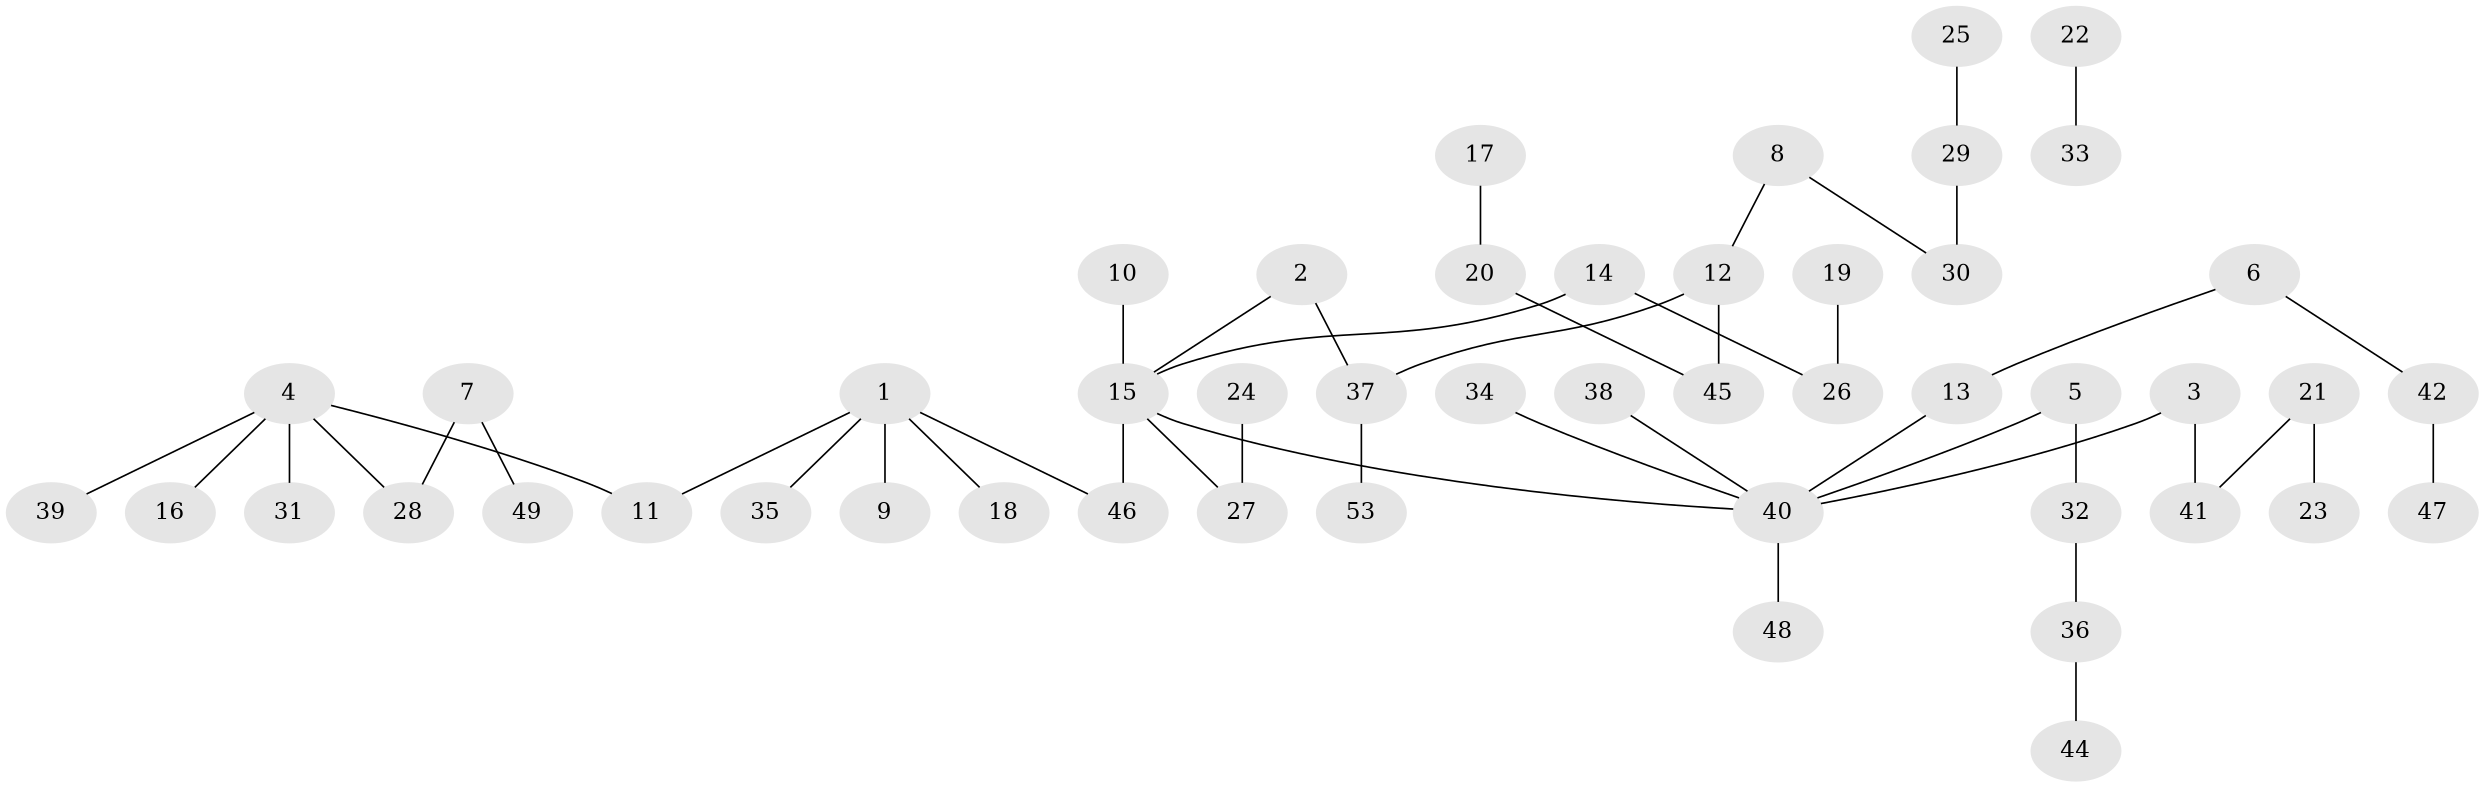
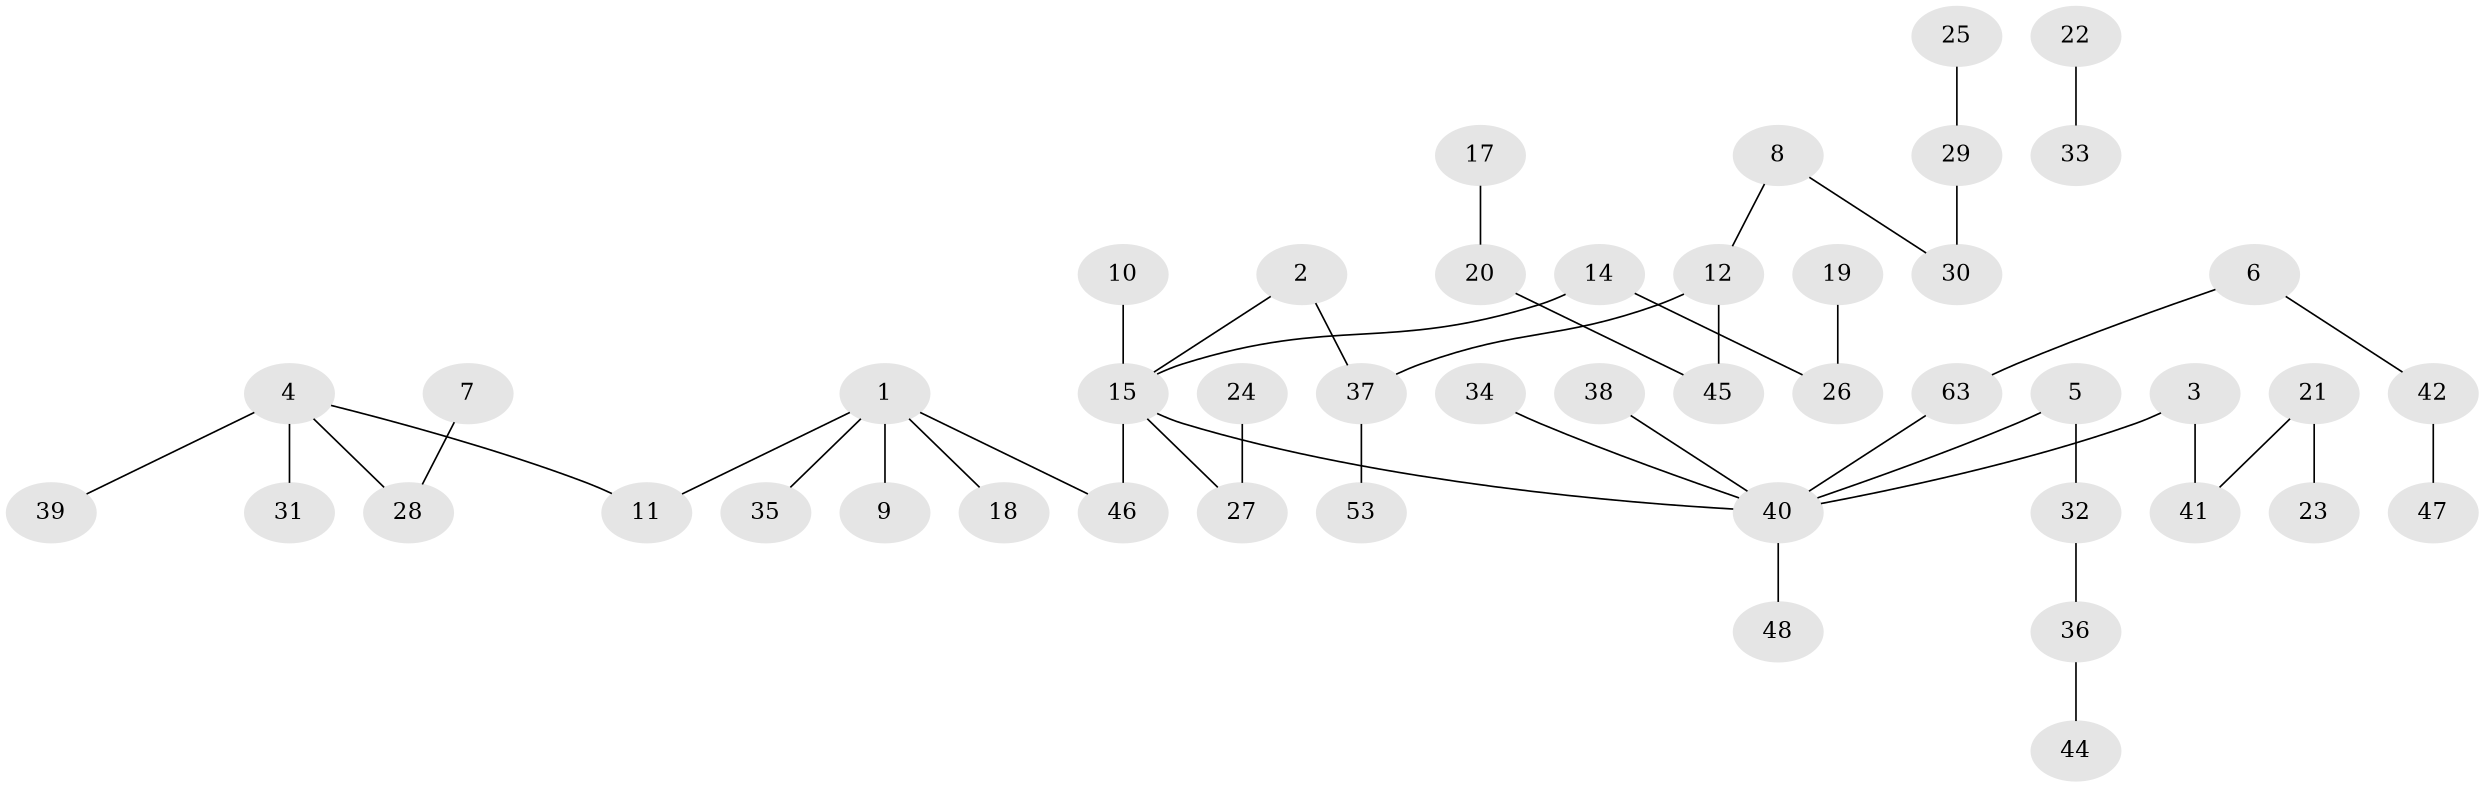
(1957, 394) -> (1957, 394)
(170, 513) -> none
(528, 513) -> none
